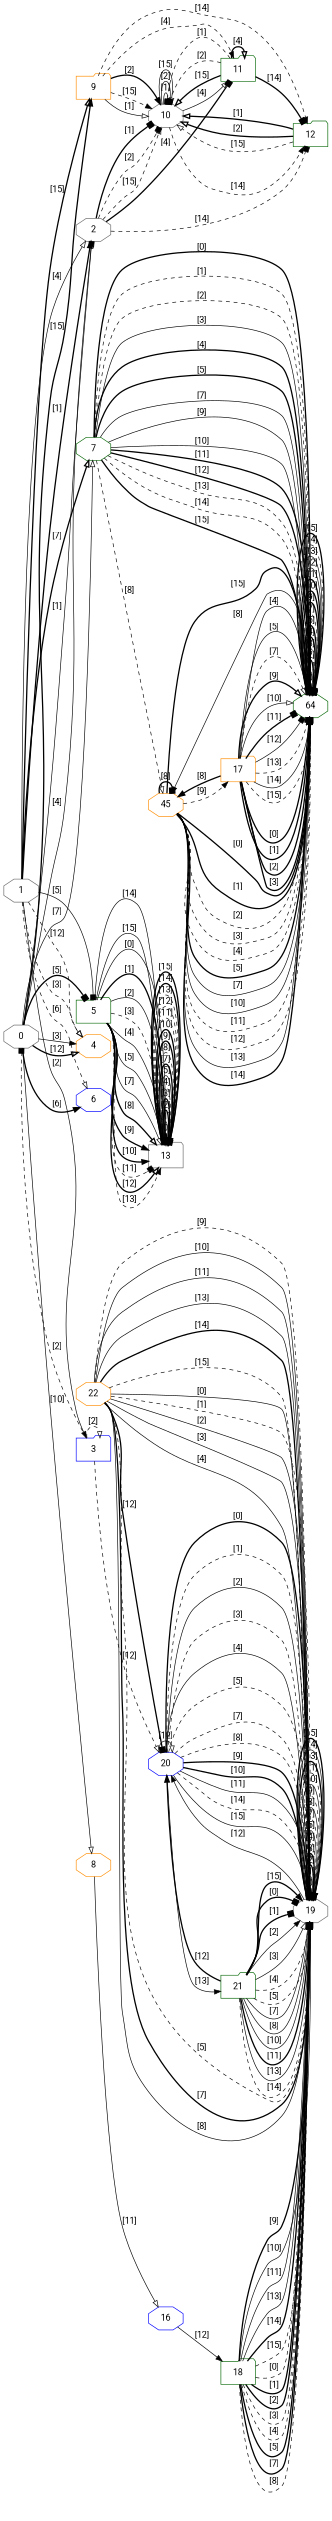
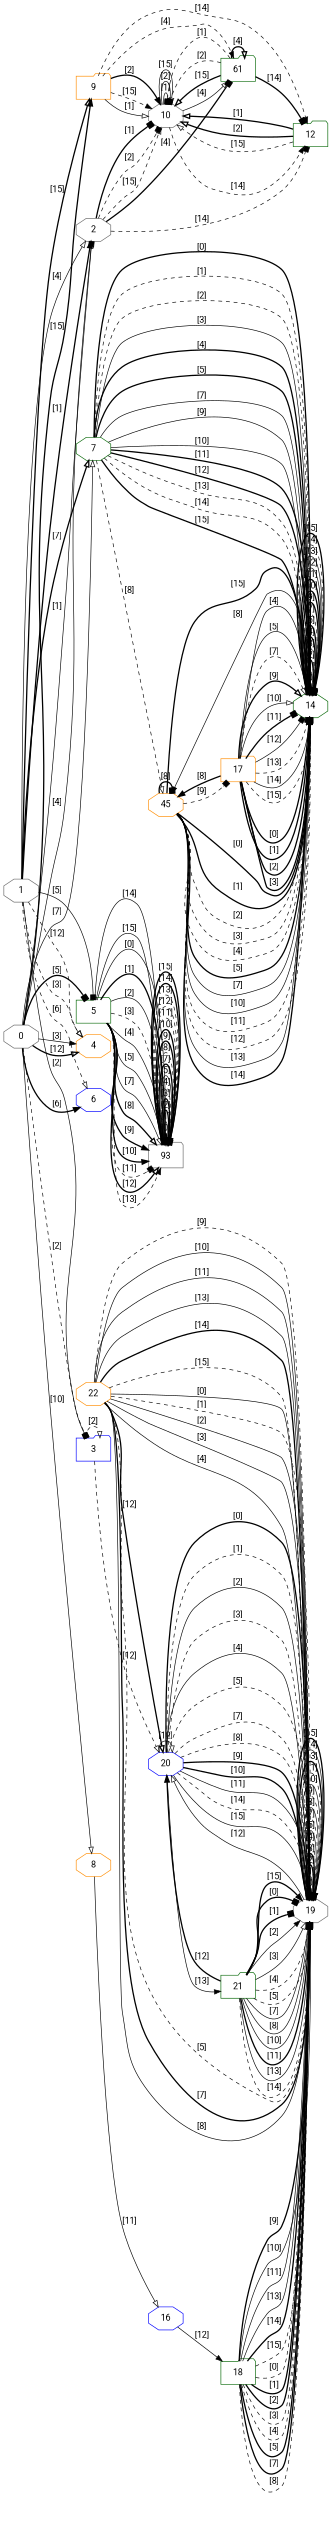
(238, 70) -> (238, 70)
(311, 706) -> (311, 706)
(205, 798) -> (205, 798)
(166, 1156) -> (166, 1156)
(75, 1165) -> (75, 1165)
(32, 1251) -> (49, 1241)
(132, 1573) -> (132, 1573)
(234, 1846) -> (234, 1846)
